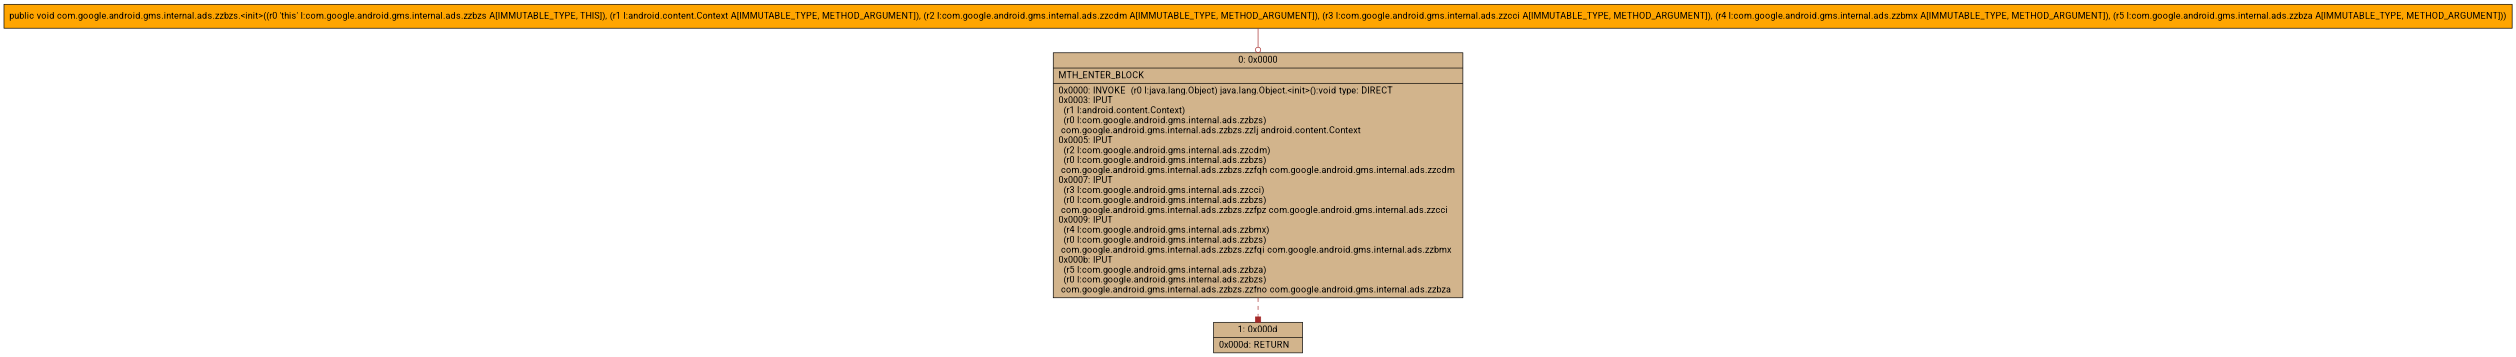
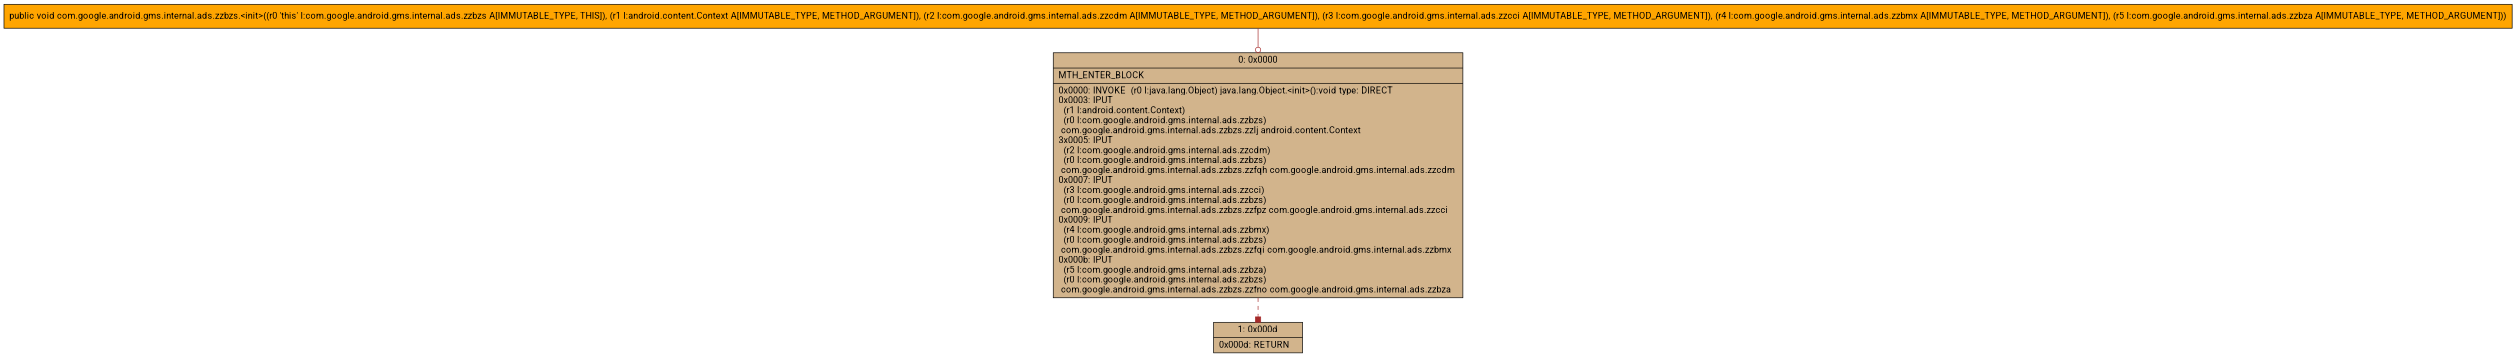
(1088, 140) -> (1088, 140)
